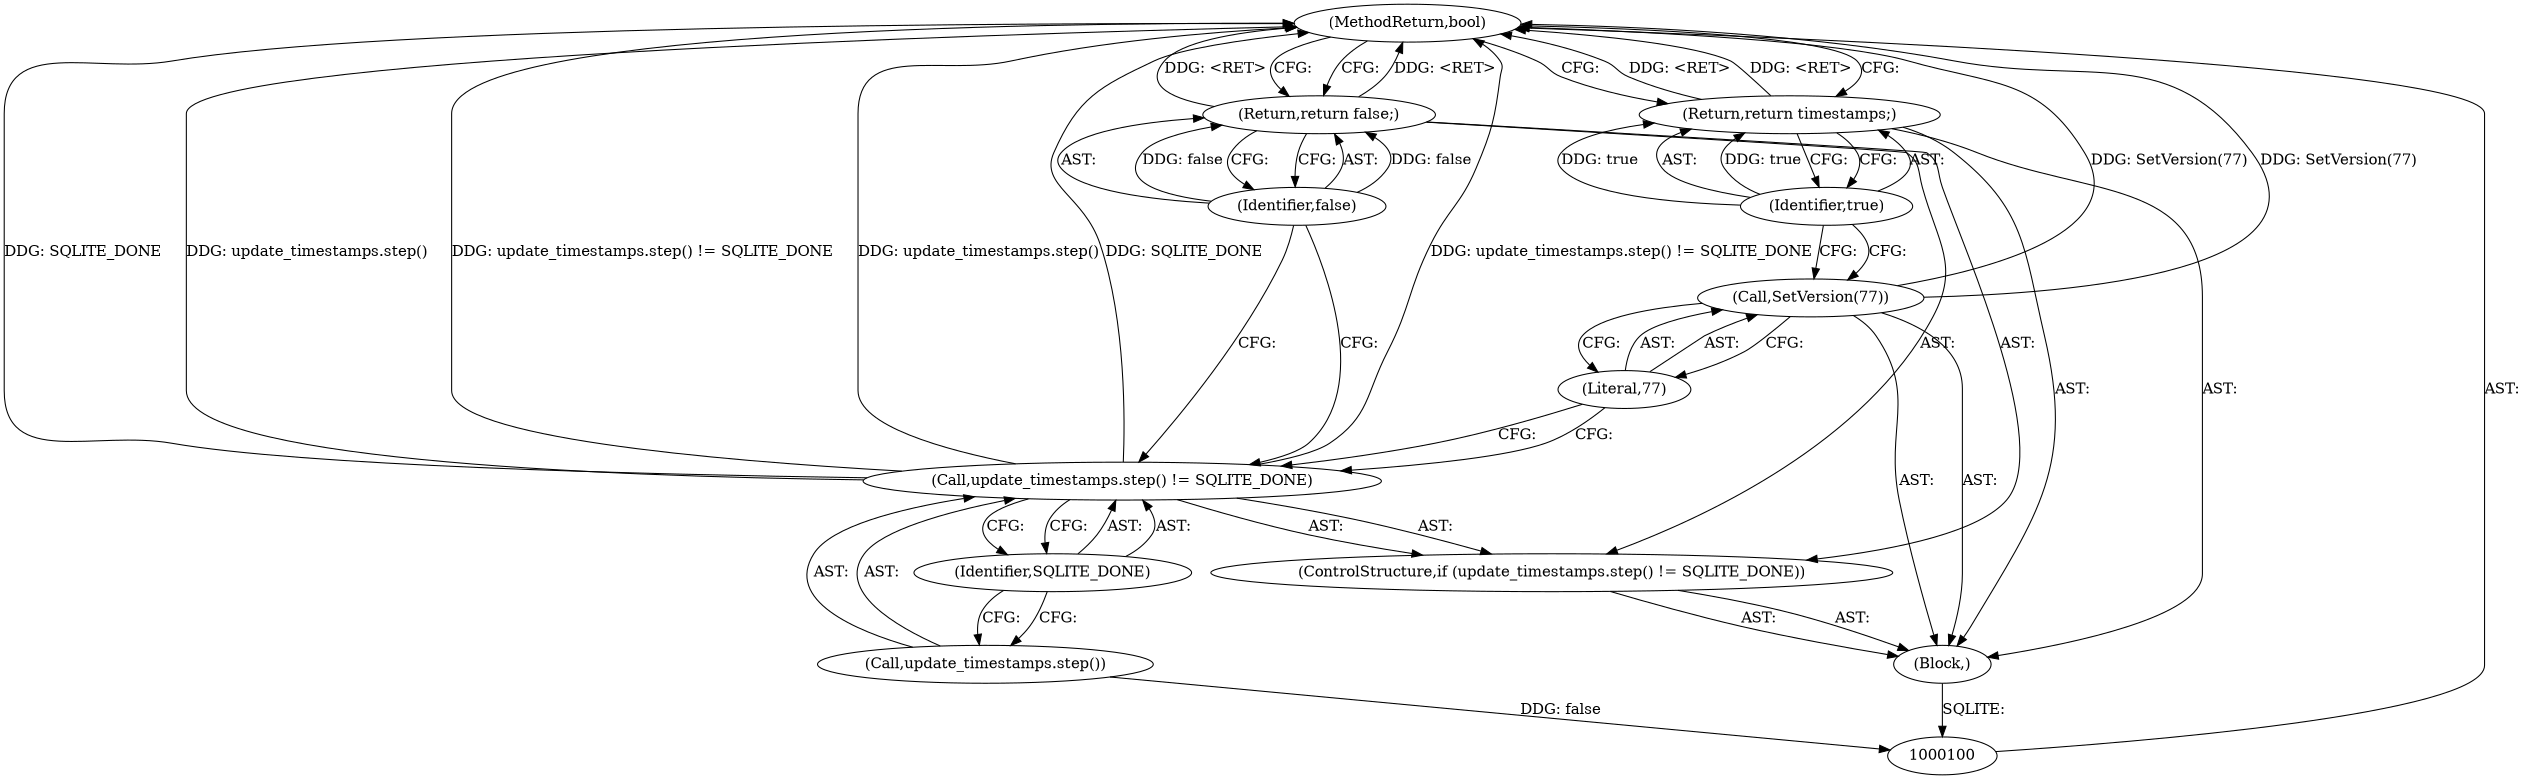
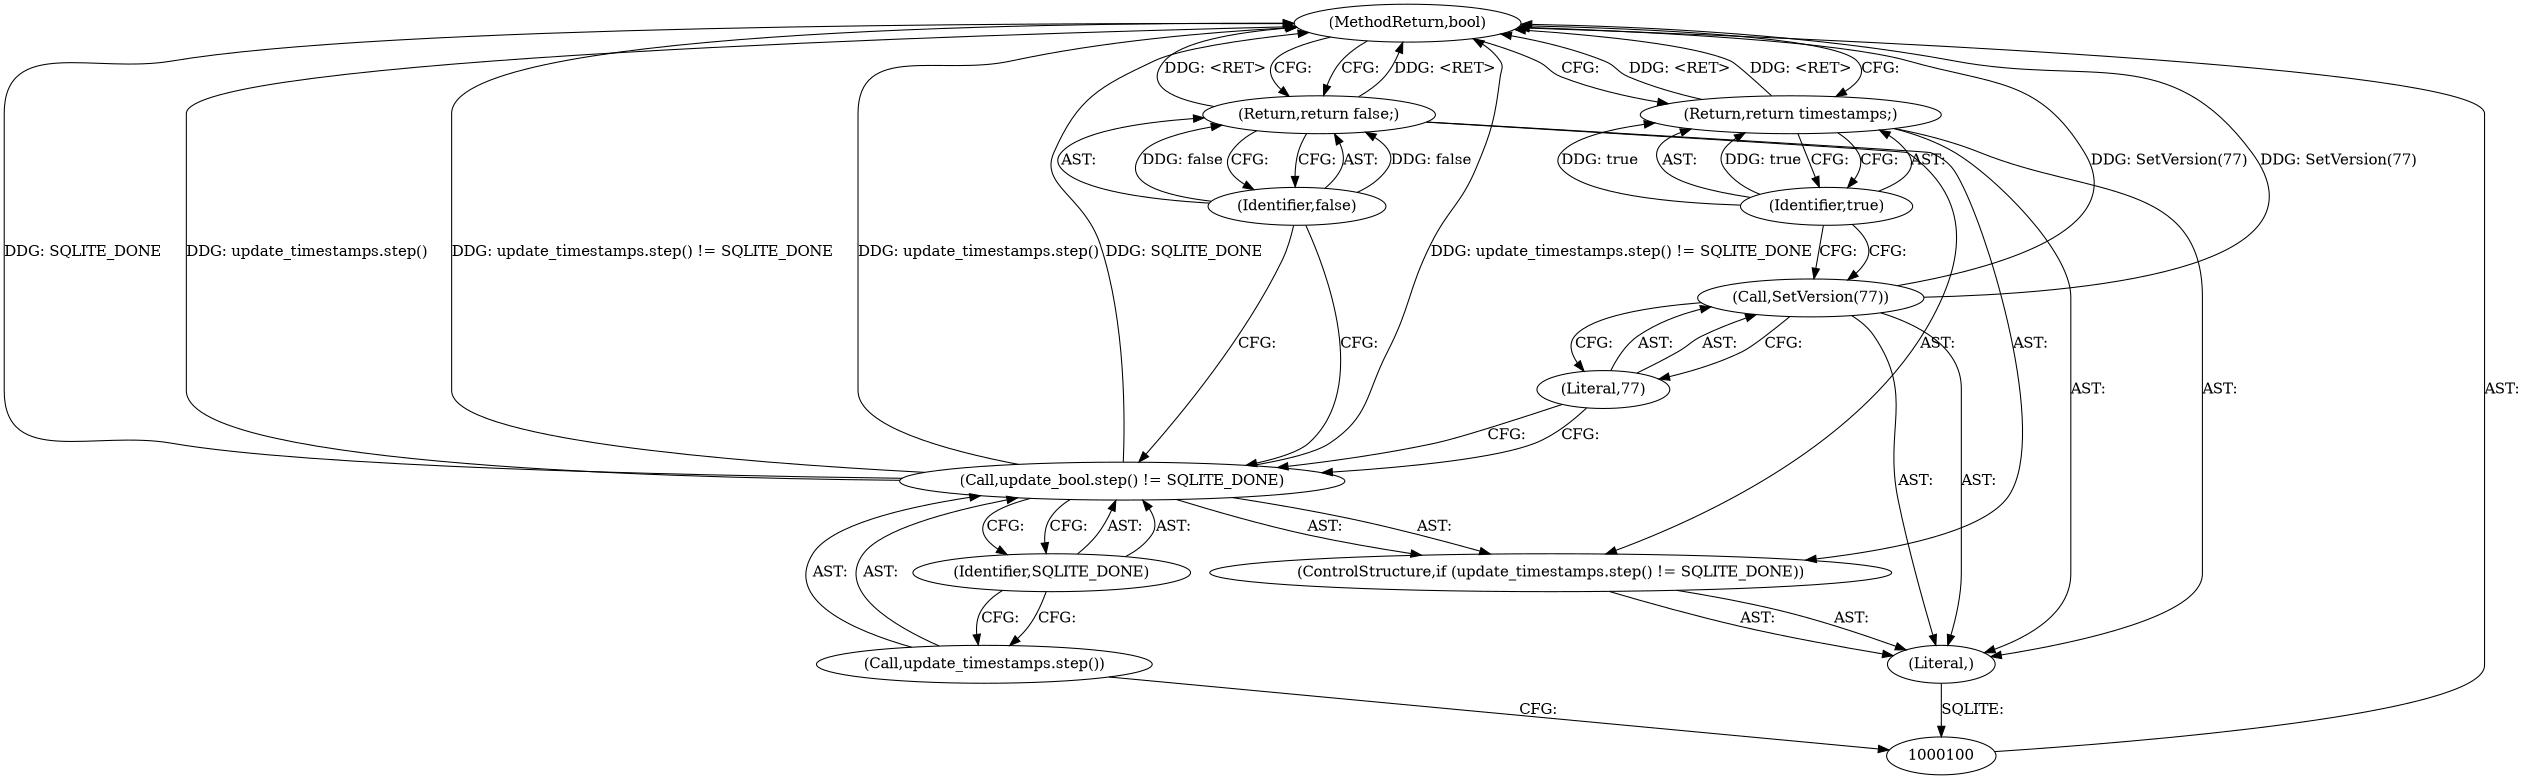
(1122, 481) -> (1122, 481)
(1942, 664) -> (1941, 664)
(1561, 710) -> (1541, 710)
